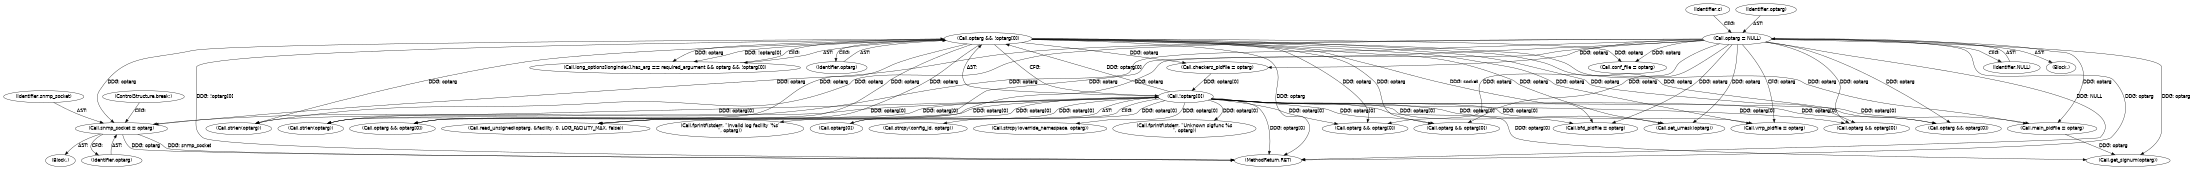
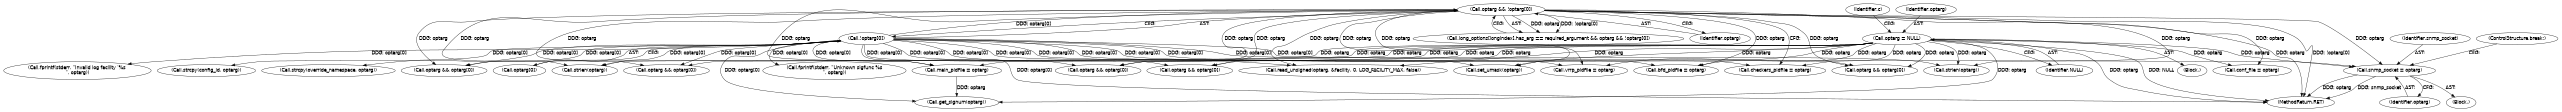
(1144, 53) -> (1796, 39)
(1203, 81) -> (1127, 56)
(1464, 82) -> (1770, 39)
(1782, 82) -> (1836, 53)
